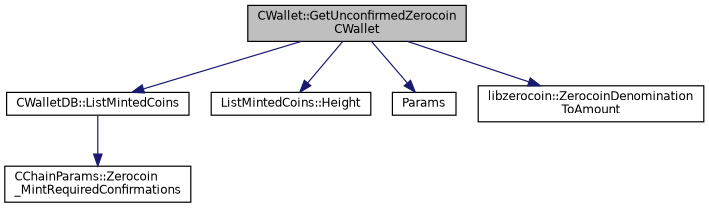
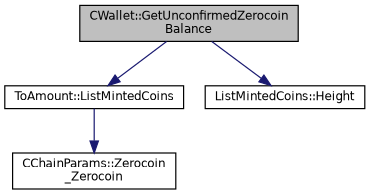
(357, 23) -> (189, 23)
(98, 104) -> (94, 97)
(424, 104) -> none
(591, 104) -> none
(98, 184) -> (94, 171)
